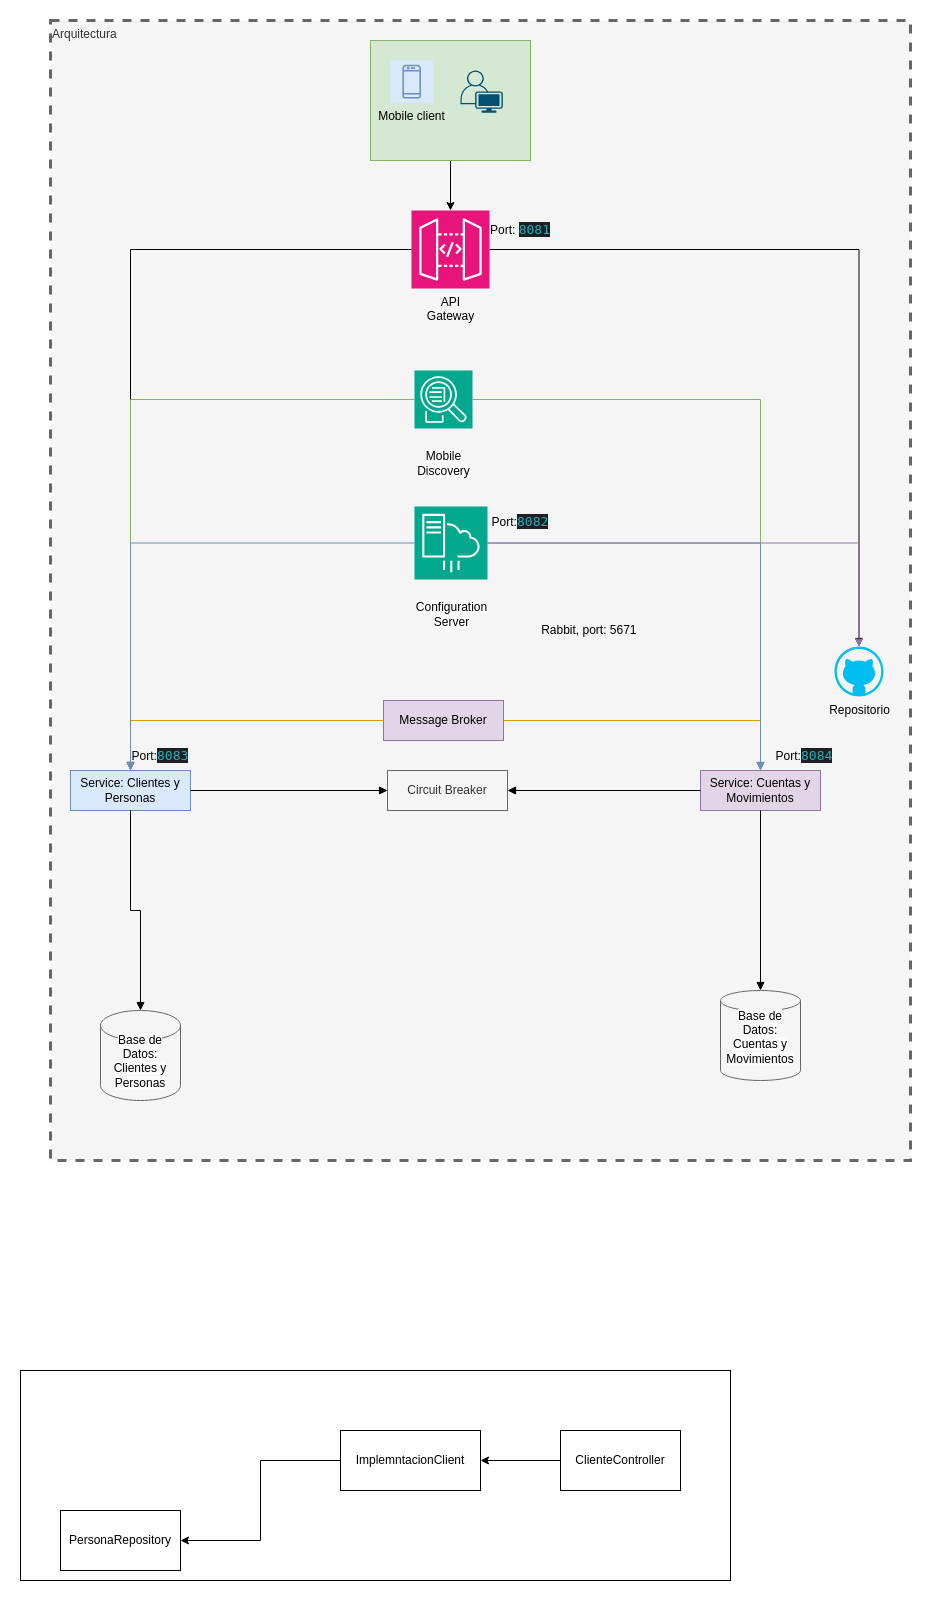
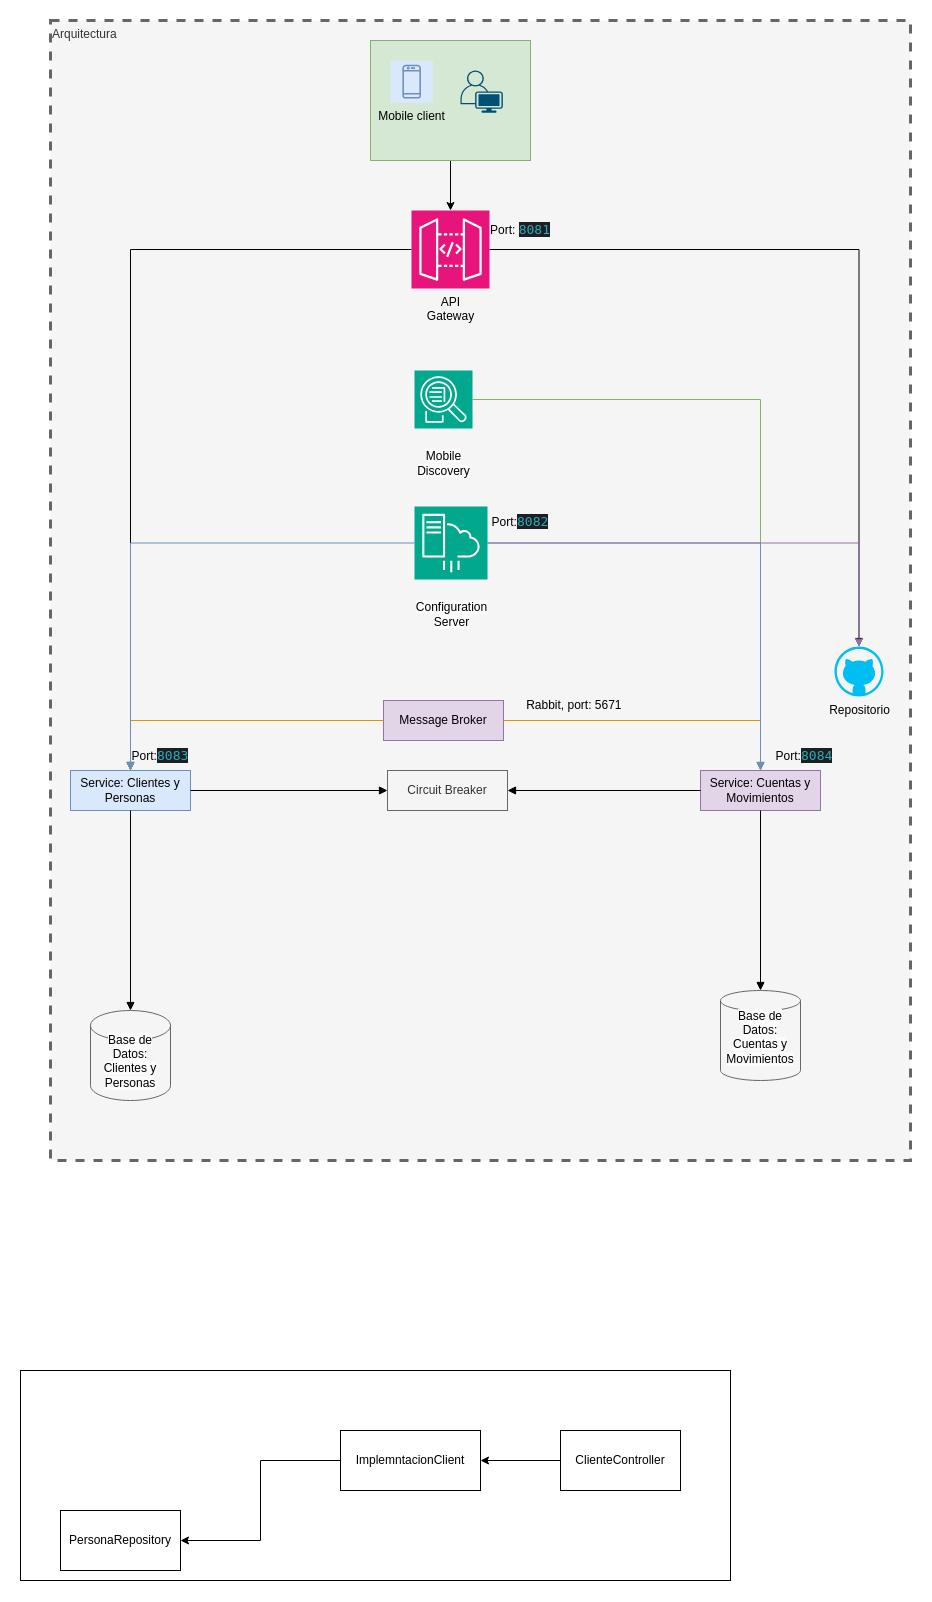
(274, 400) -> none
(591, 631) -> (576, 706)
(141, 1056) -> (131, 1056)
